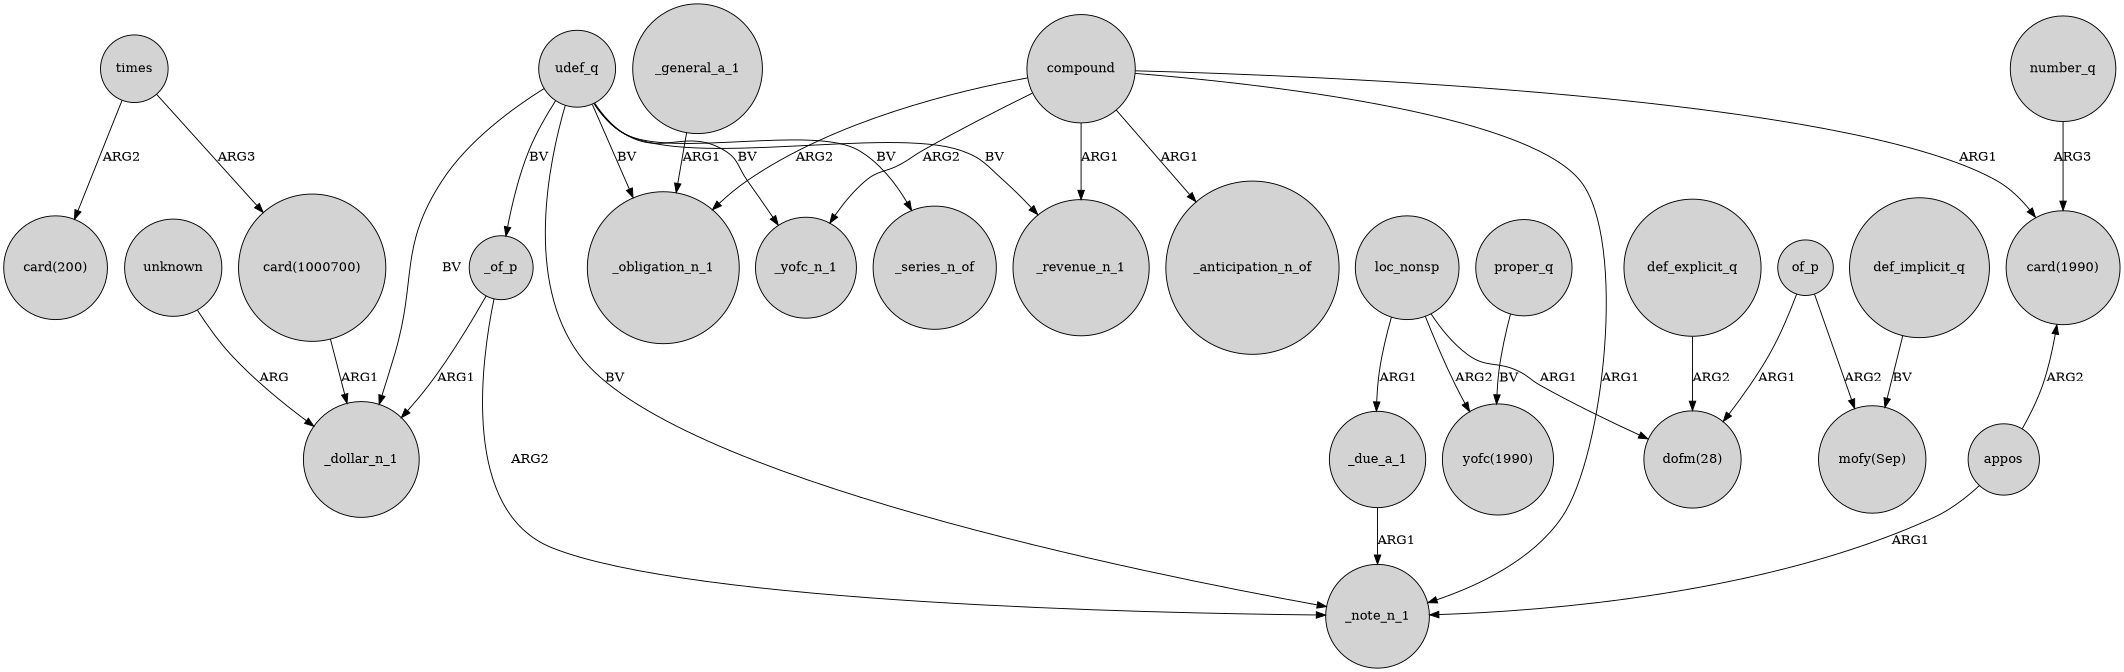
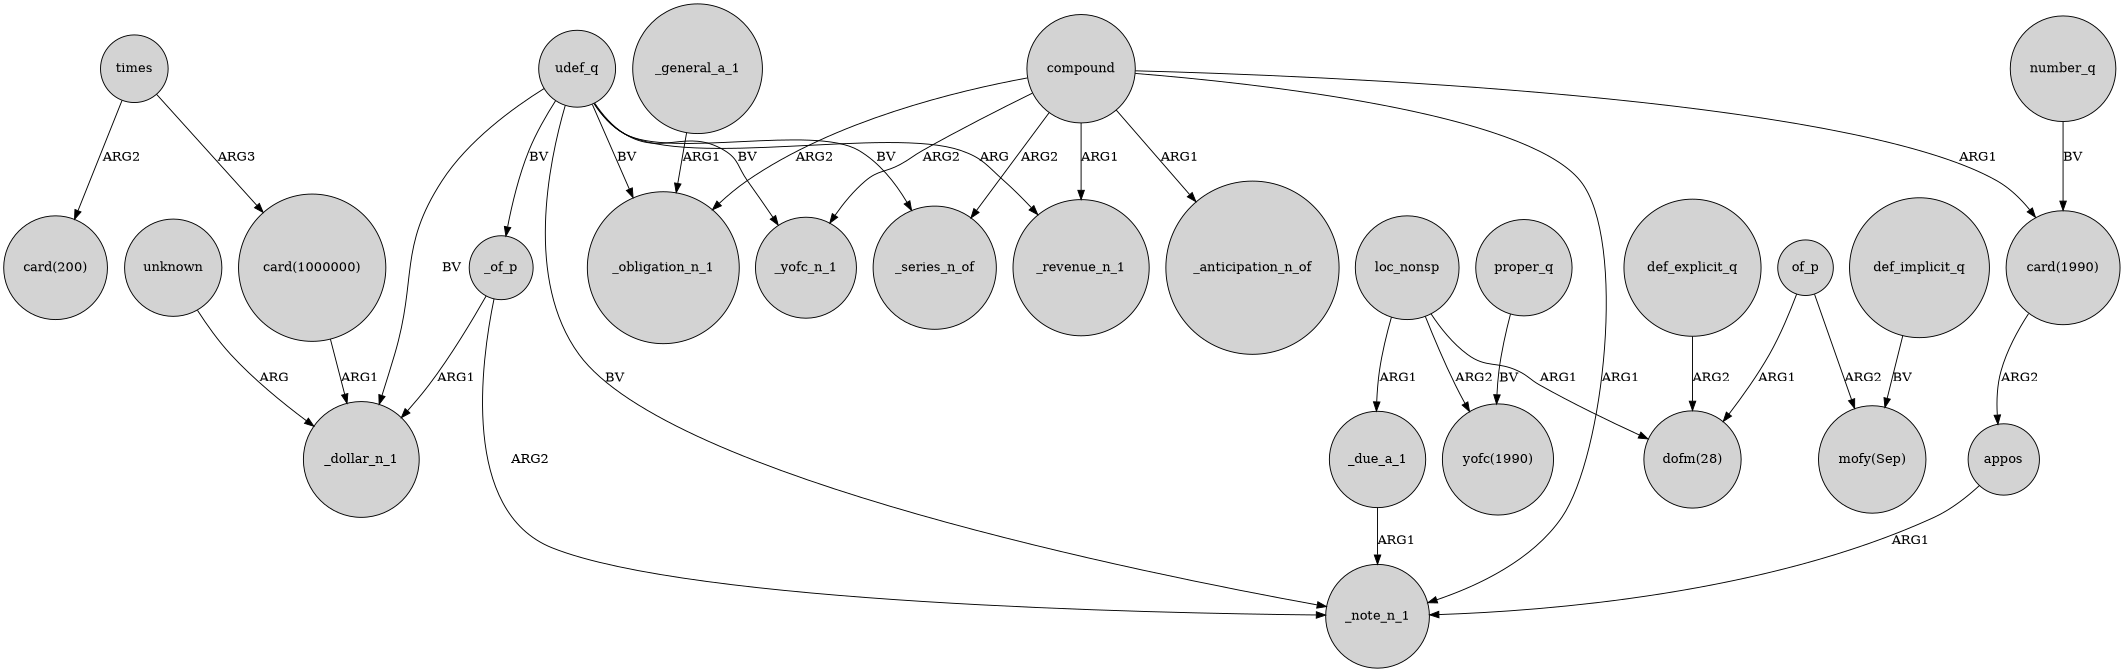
(994, 157) -> (994, 157)
(2073, 157) -> (2073, 157)
none -> (1013, 161)
(312, 268) -> (312, 268)
(2043, 383) -> (2004, 362)
